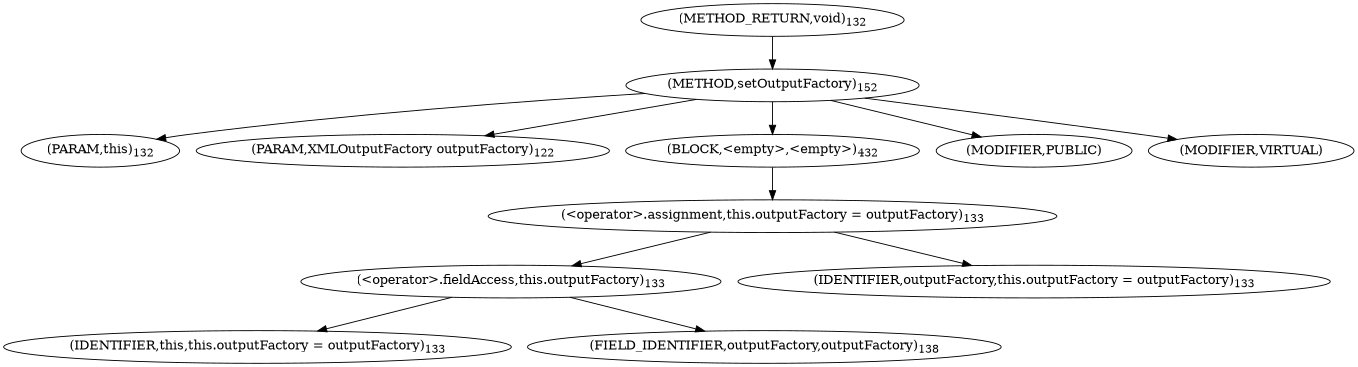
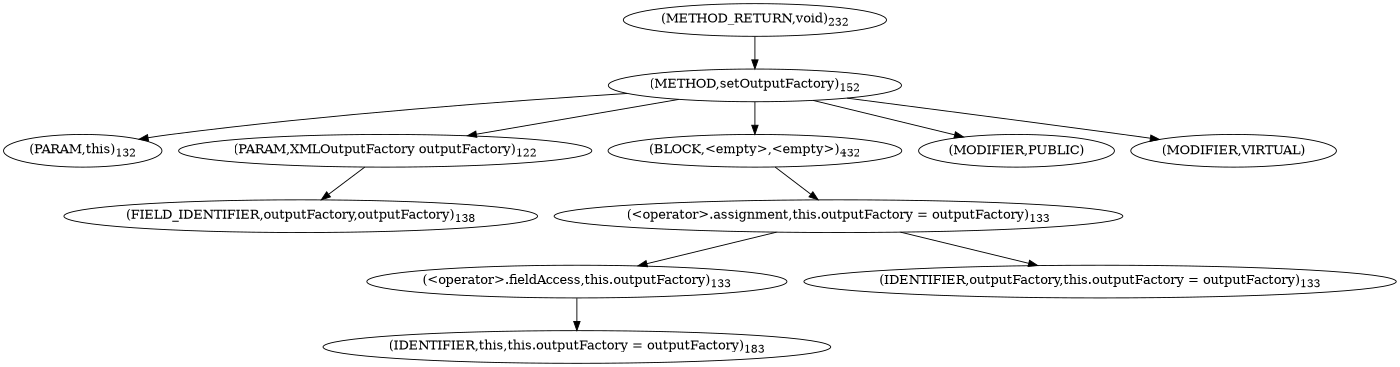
(856, 19) -> (838, 19)
(633, 313) -> (347, 181)
(435, 346) -> (754, 346)
